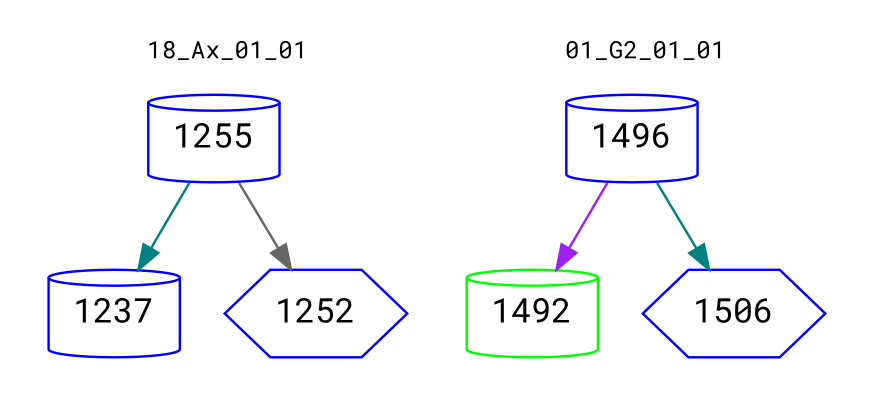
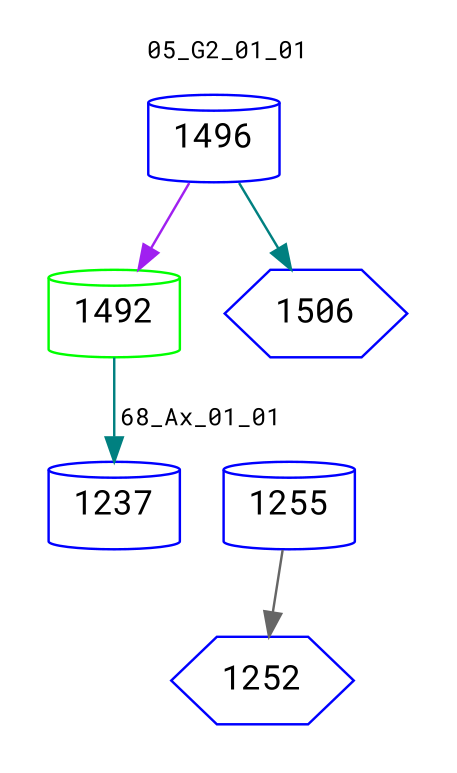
(228, 52) -> (202, 419)
(647, 52) -> (228, 52)
(170, 215) -> (114, 411)
